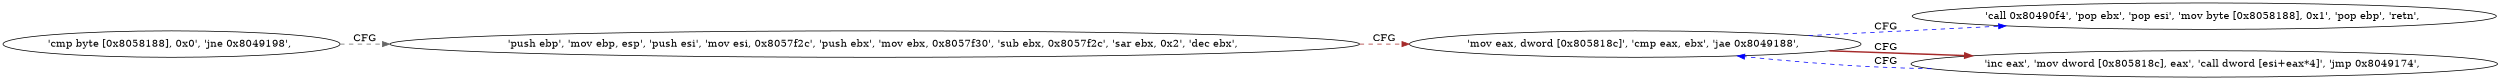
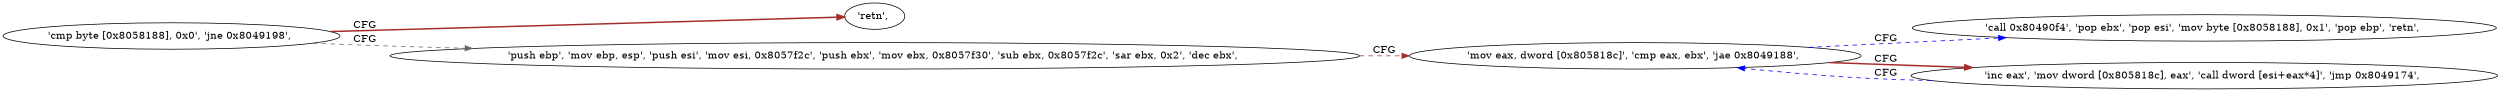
none -> (875, 16)
